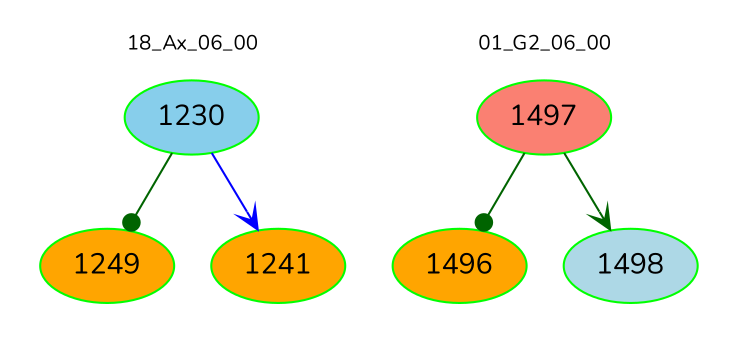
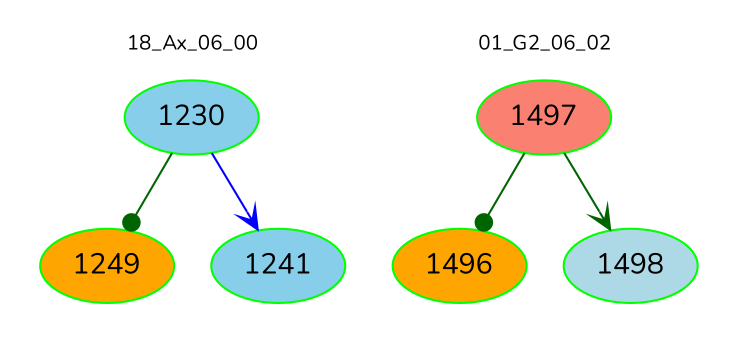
(545, 44) -> (545, 44)
(278, 266) -> (278, 266)
